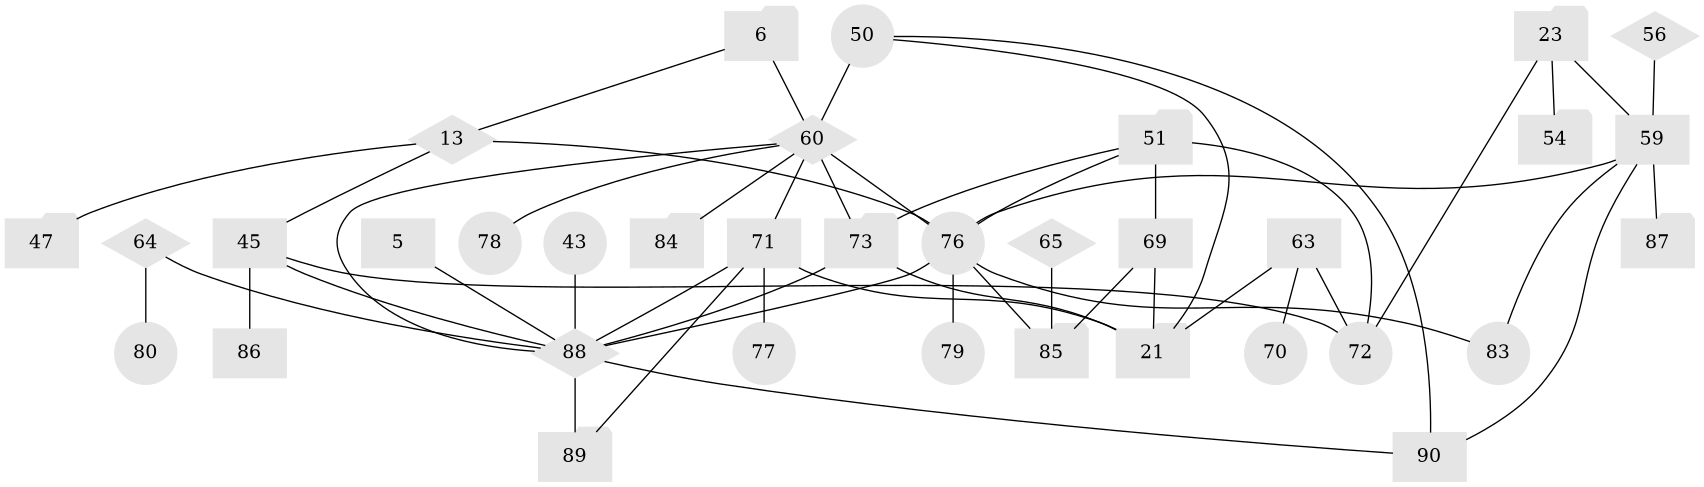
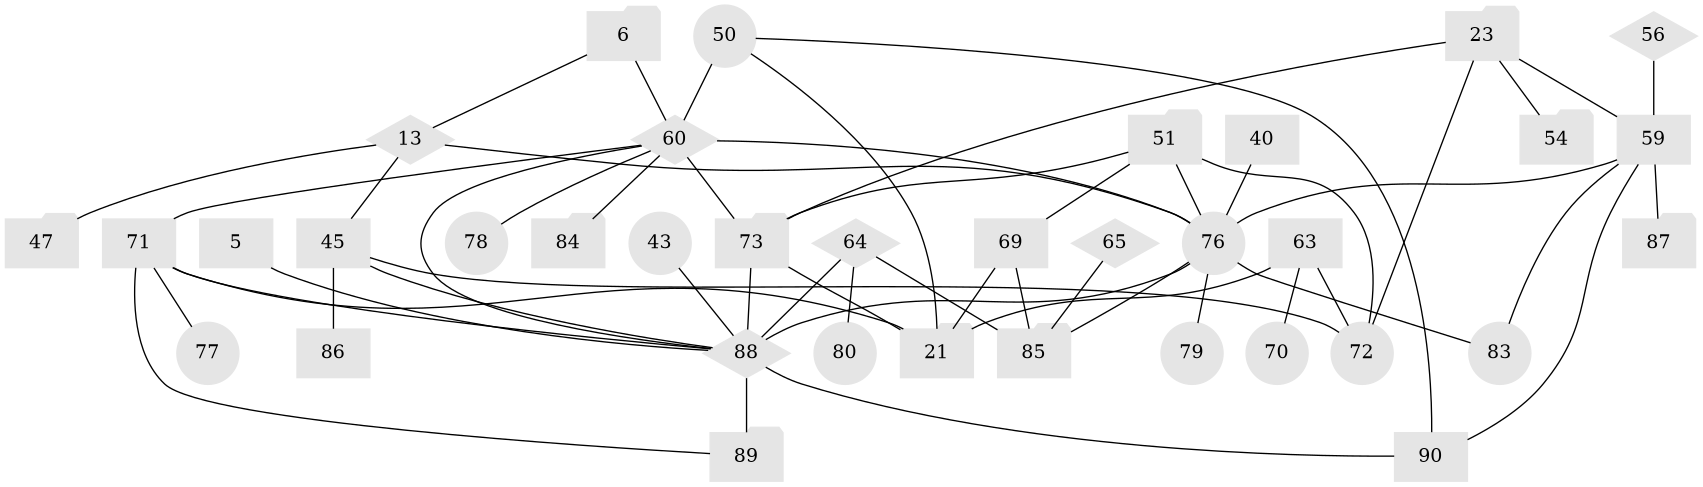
none -> (1111, 109)
none -> (1262, 140)
none -> (913, 279)
